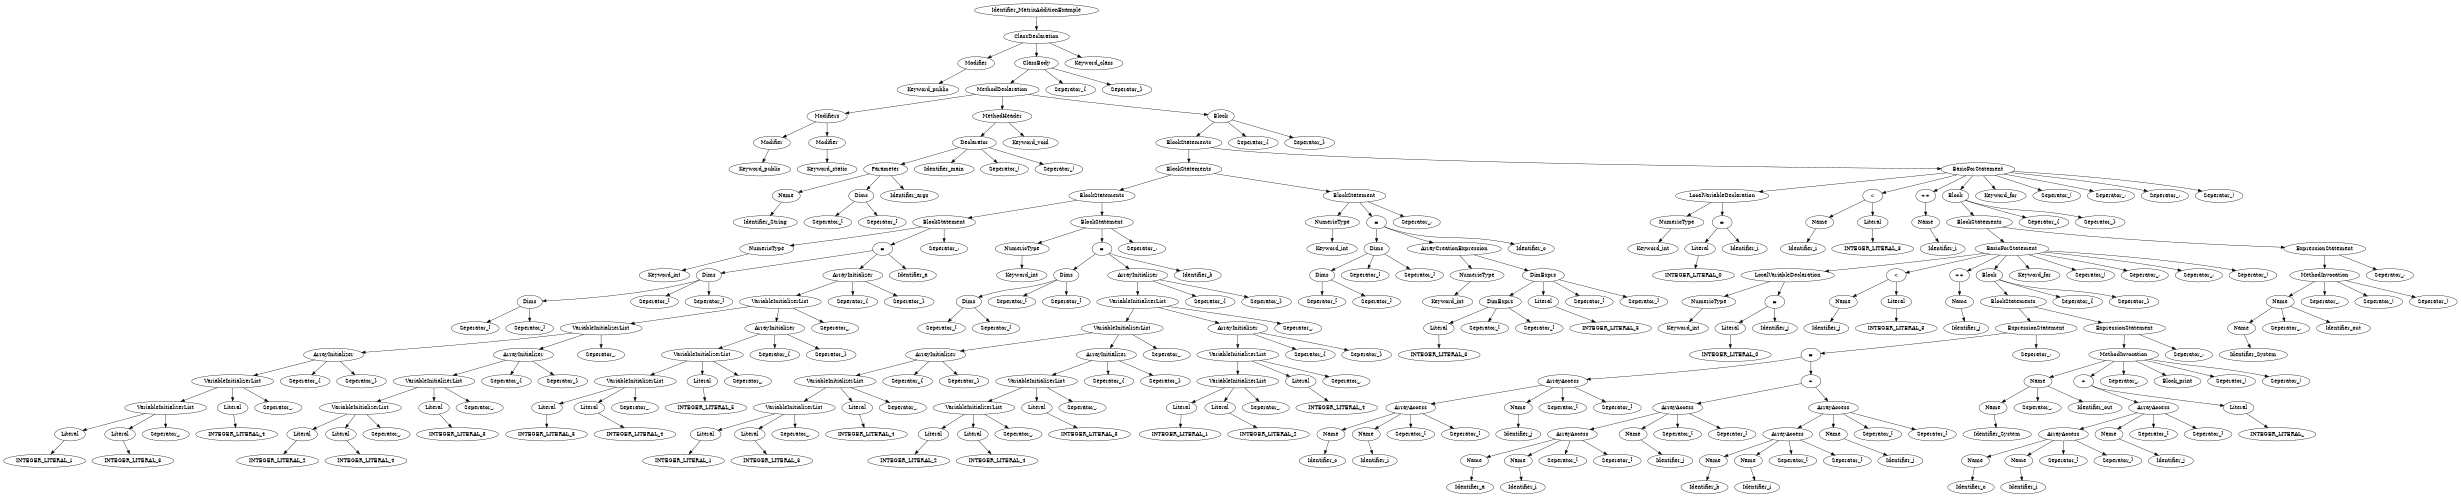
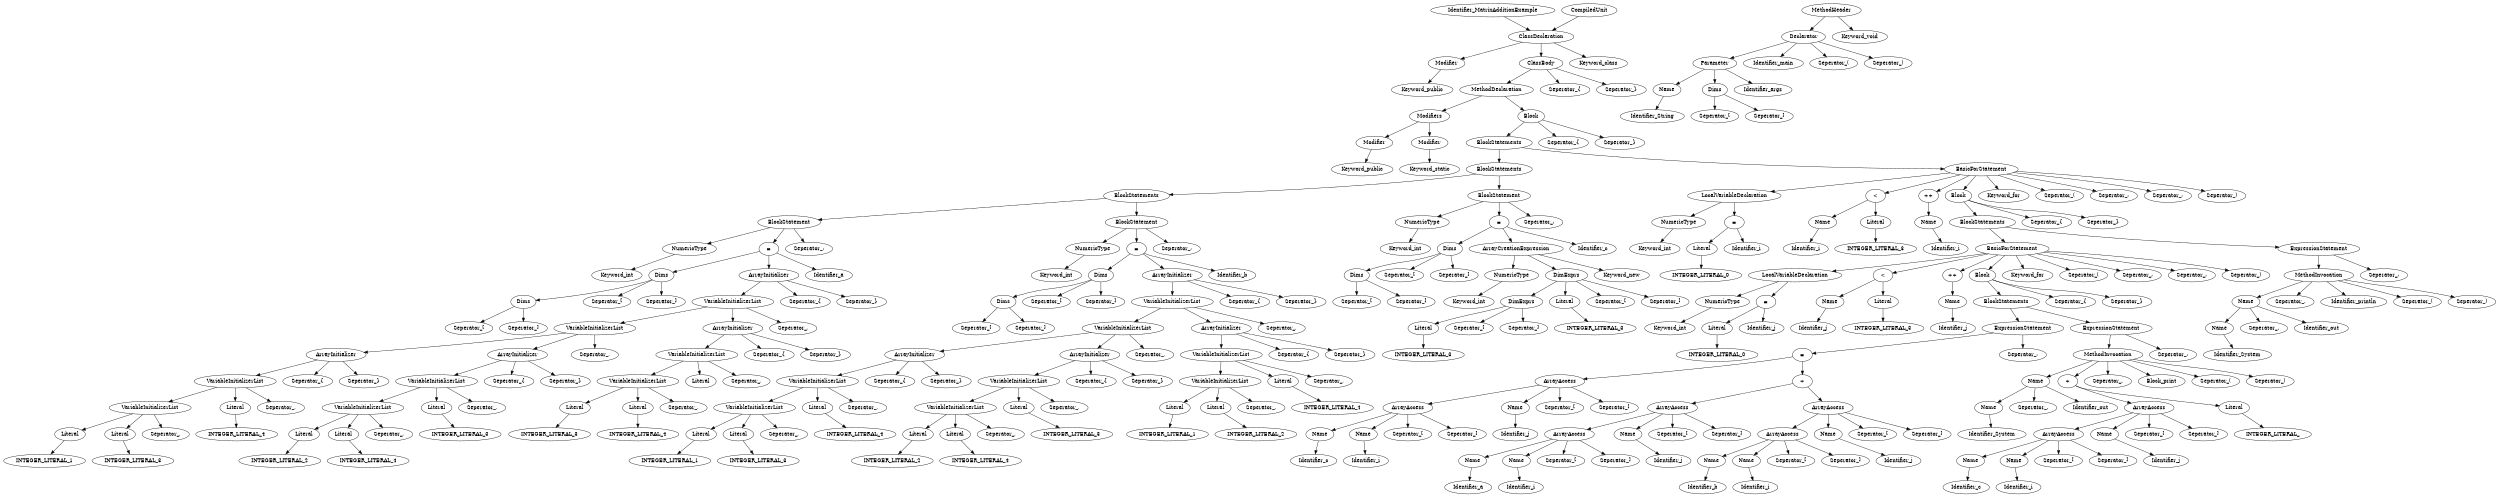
none -> (1589, 10)
(1002, 101) -> none
none -> (1622, 275)
none -> (2354, 302)
(706, 408) -> none
